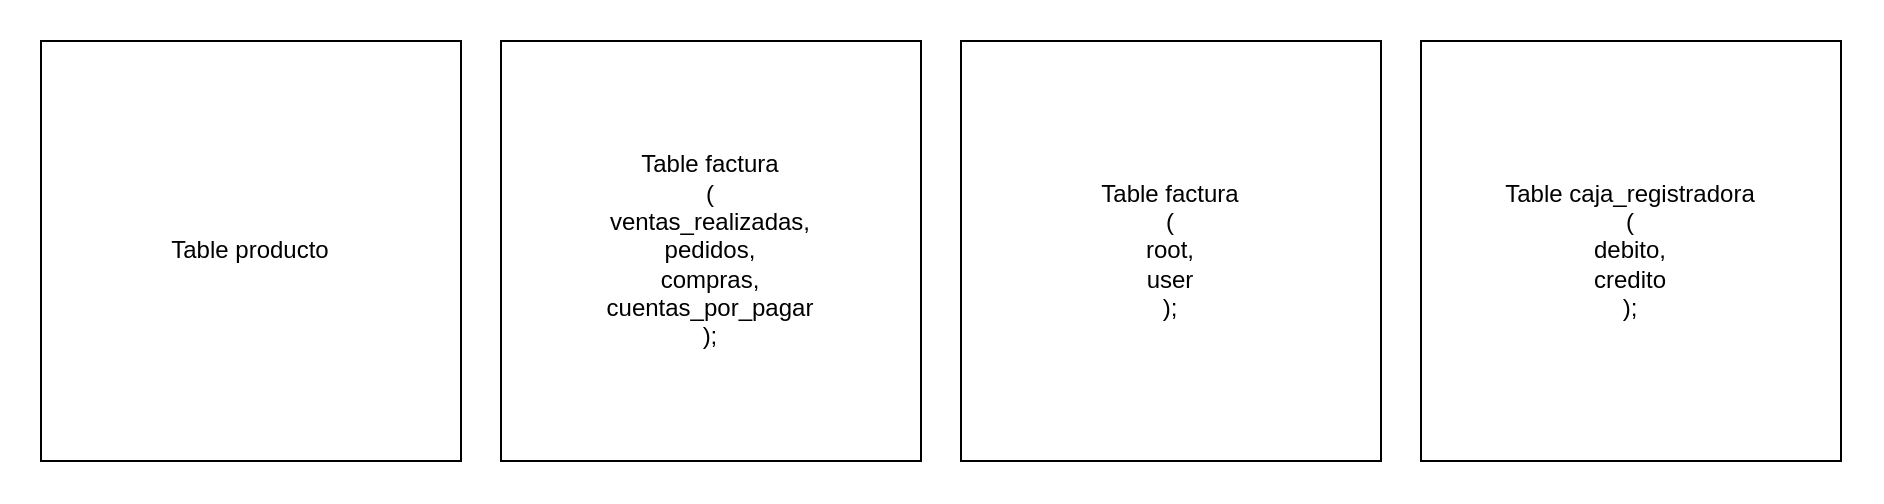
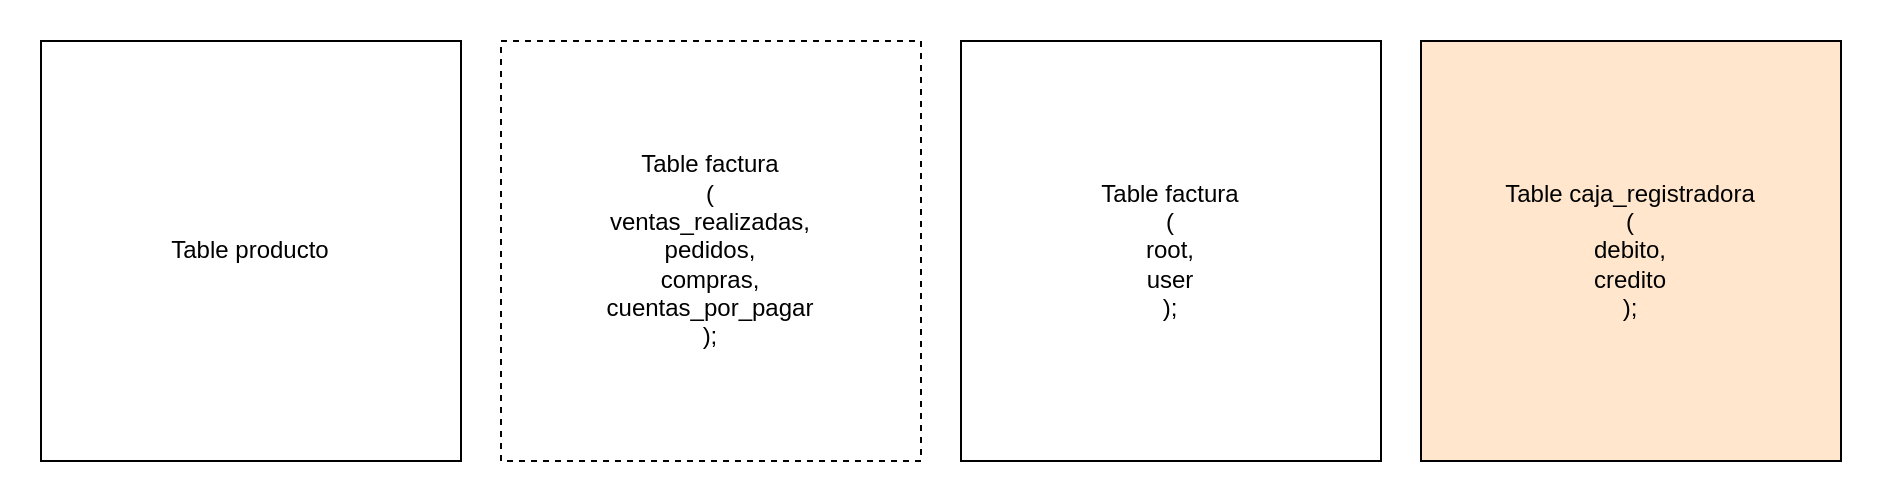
(711, 251) -> (711, 251)
(1631, 251) -> (1631, 251)
